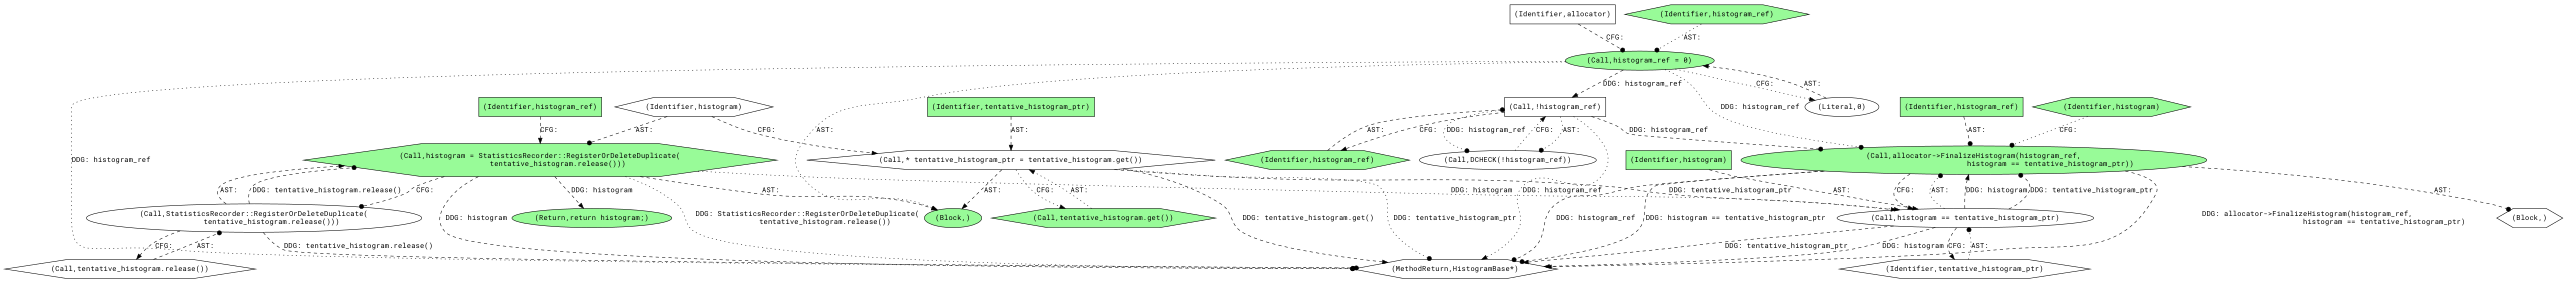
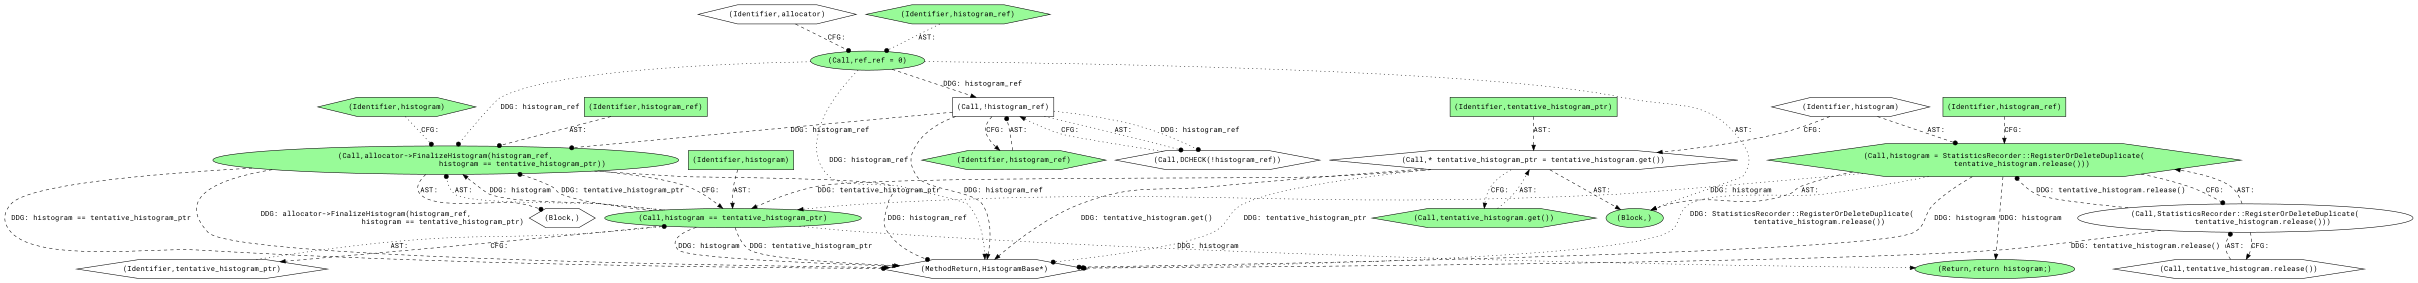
(1563, 14) -> (777, 14)
(1640, 61) -> (868, 61)
(1842, 107) -> none
(1508, 160) -> (1218, 160)
(1550, 179) -> (934, 186)
(1965, 218) -> (733, 218)
none -> (1355, 256)
